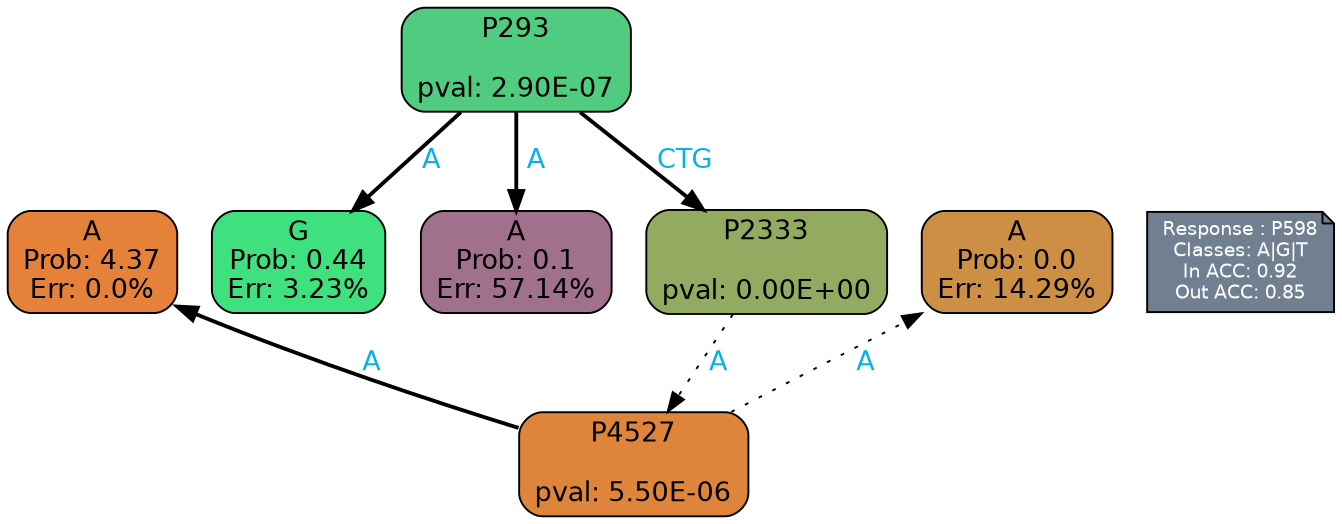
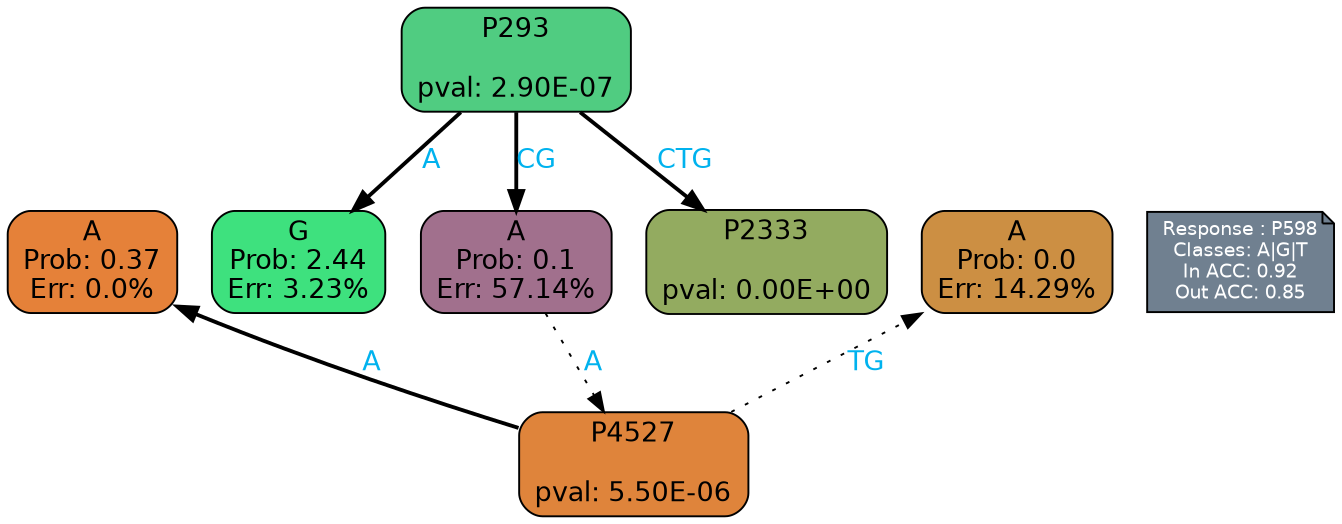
(536, 161) -> (536, 161)
(92, 262) -> (92, 262)
(299, 262) -> (299, 262)
(706, 355) -> (570, 354)
(866, 363) -> (866, 363)
